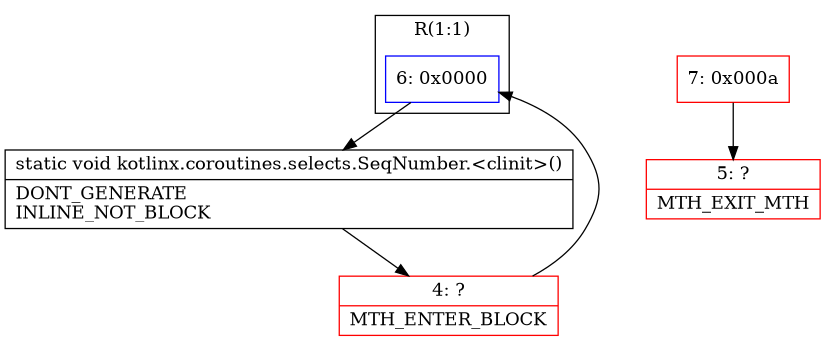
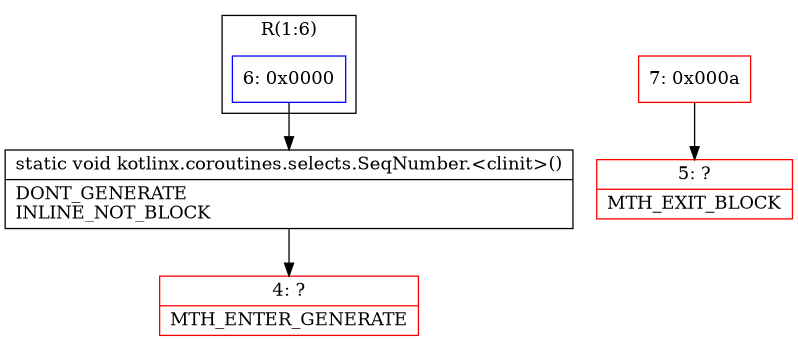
(442, 30) -> (289, 30)
(598, 179) -> none
(733, 203) -> (695, 203)
(449, 320) -> (289, 320)
